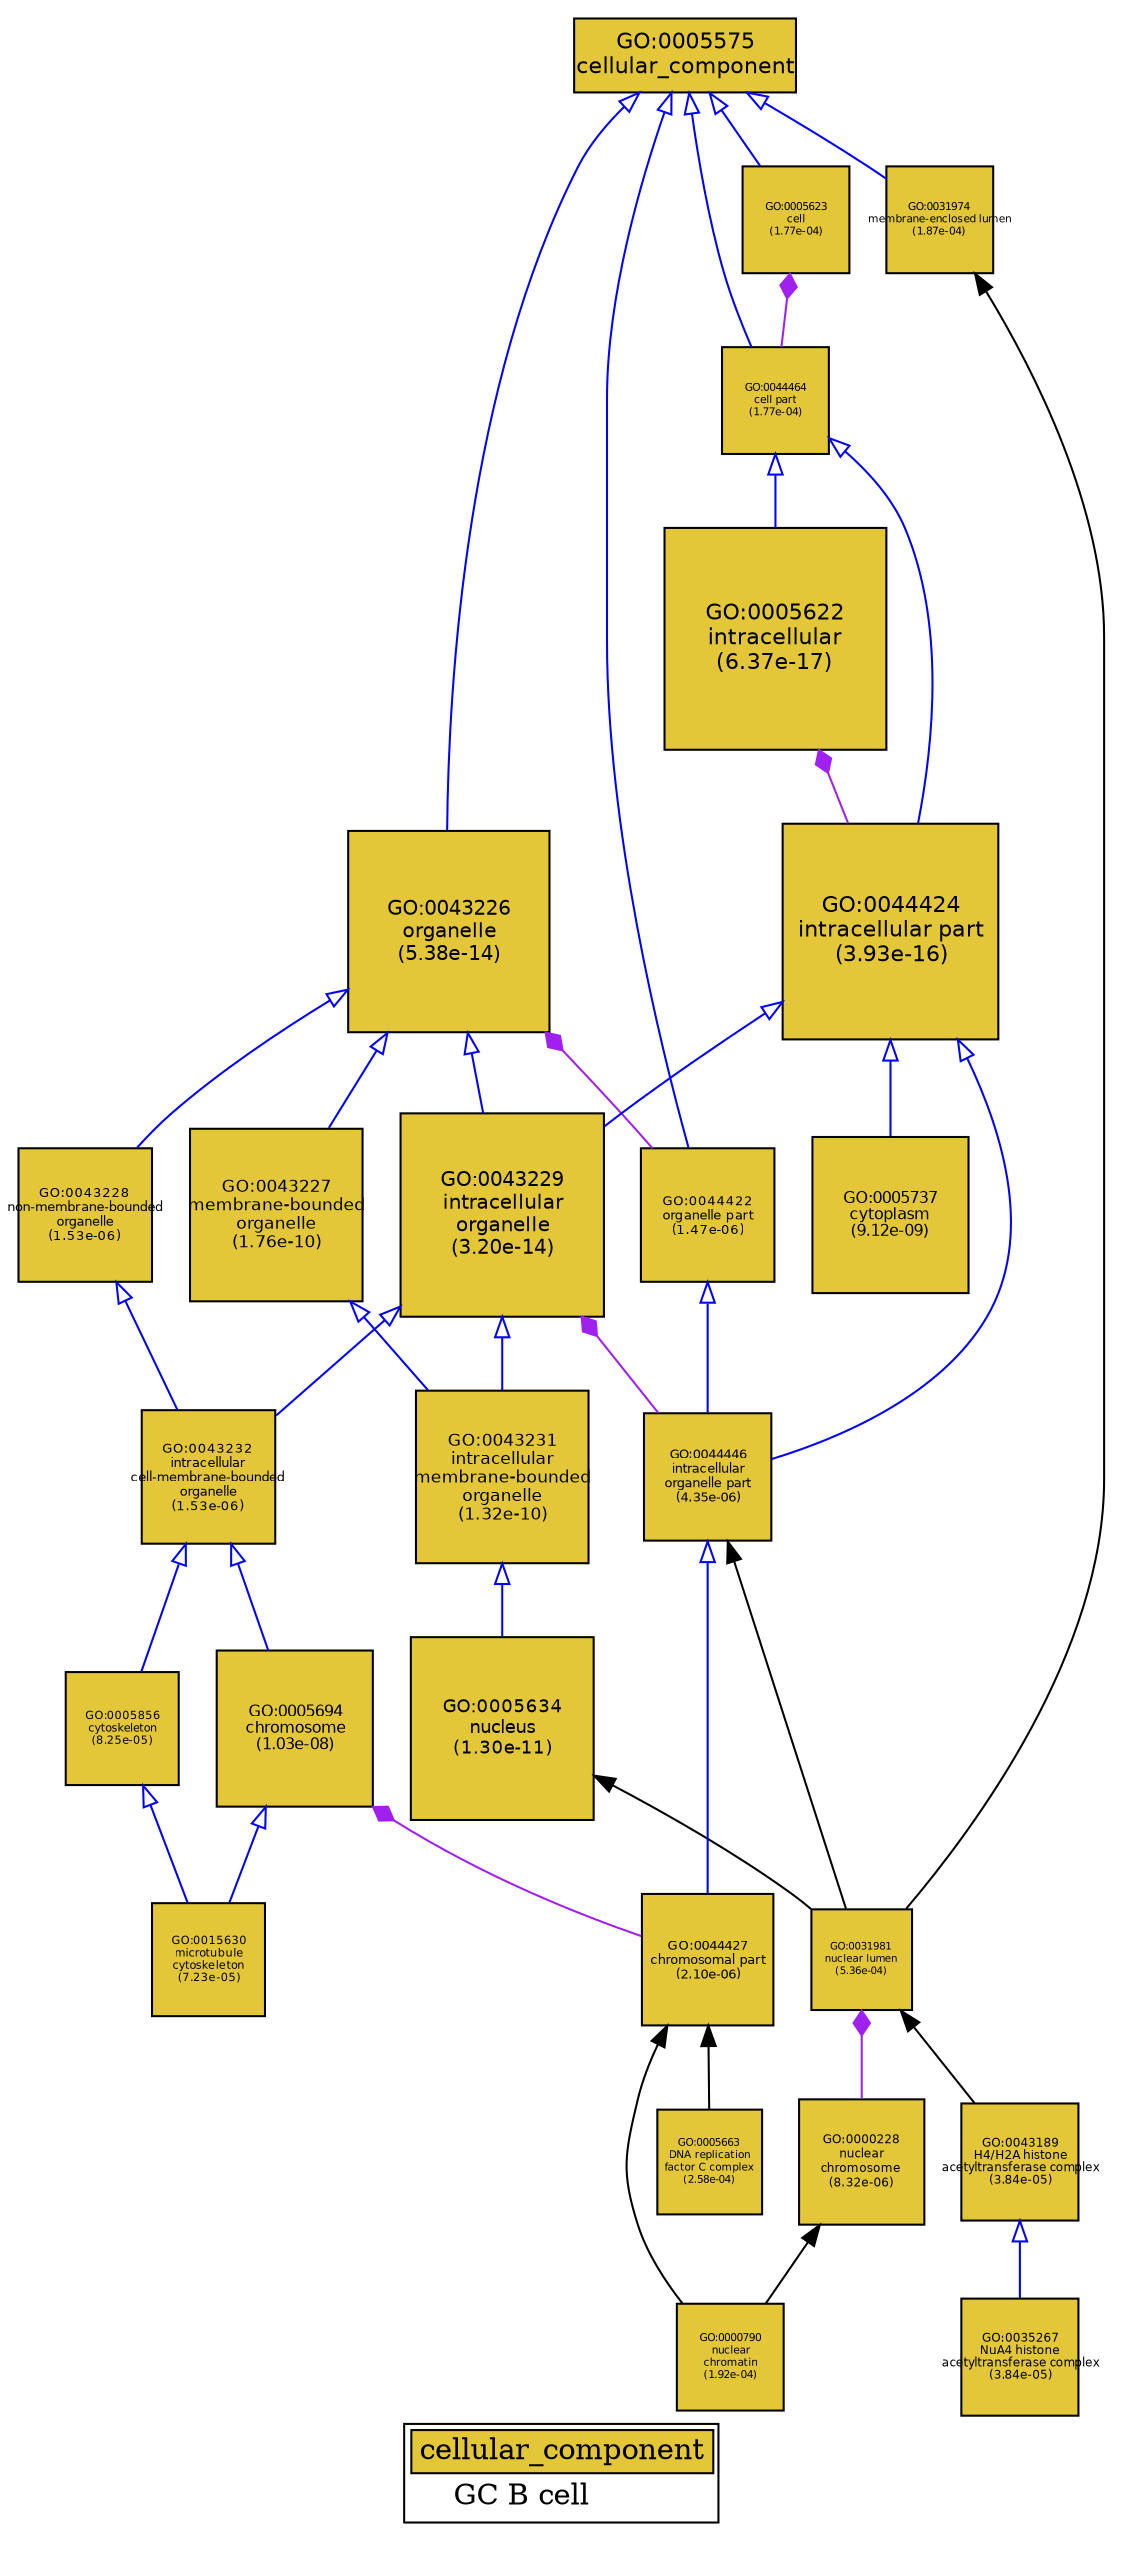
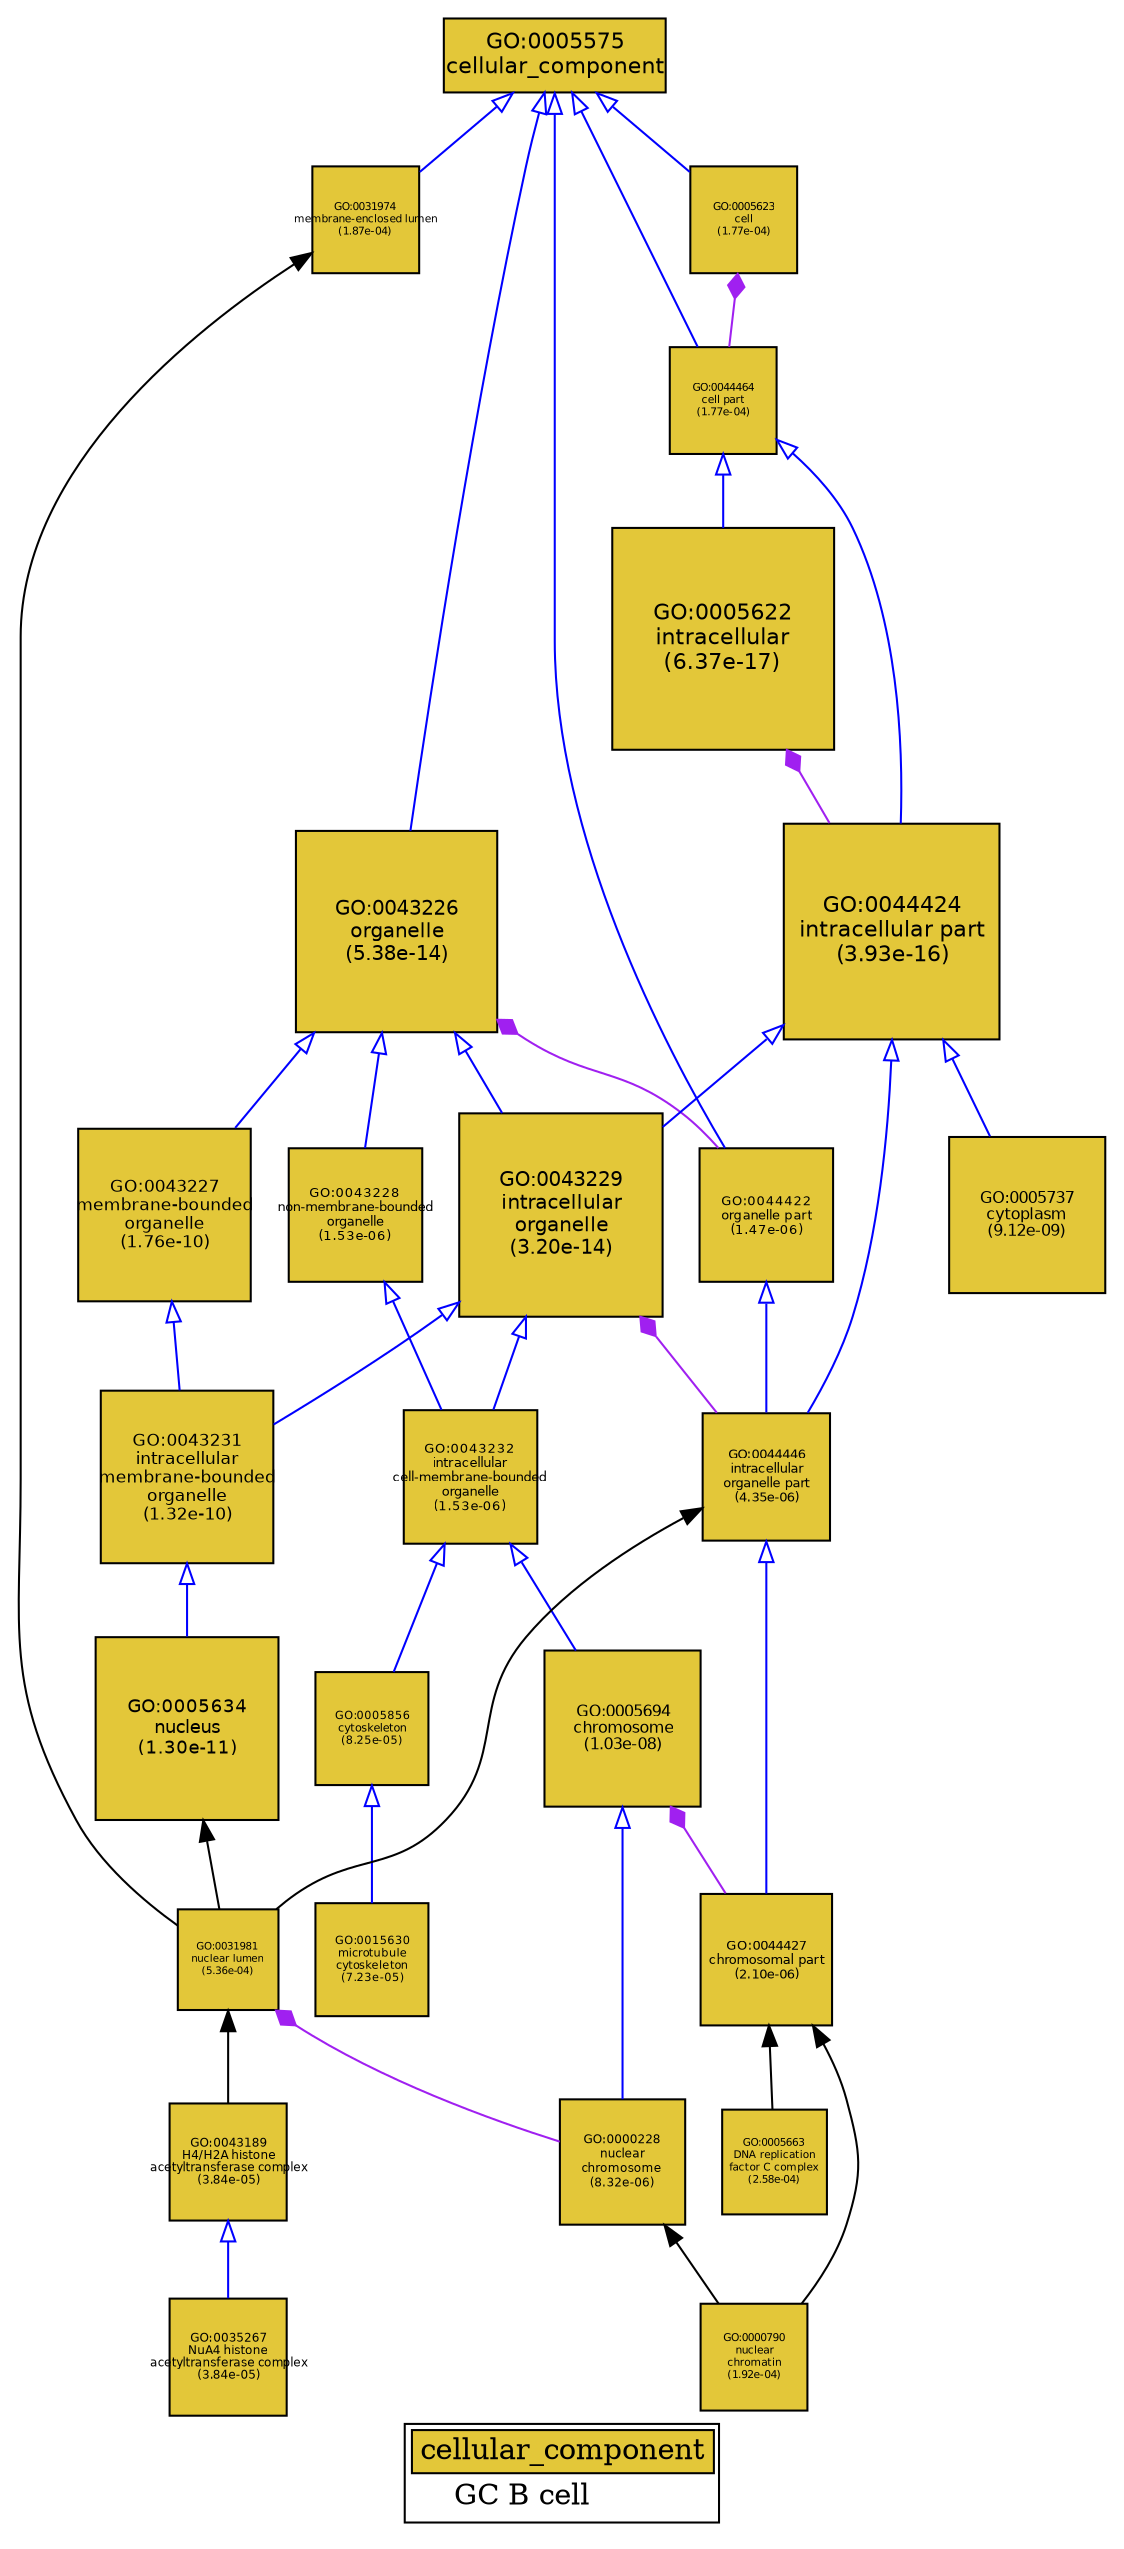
(244, 1865) -> (623, 1964)
